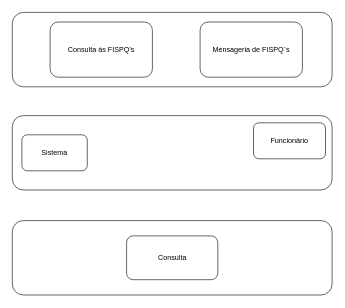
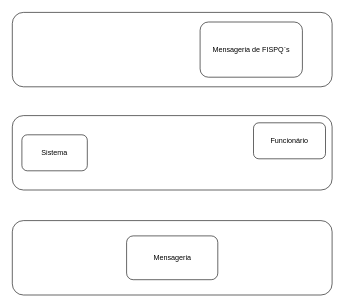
(101, 50) -> none
(173, 258) -> (173, 258)
